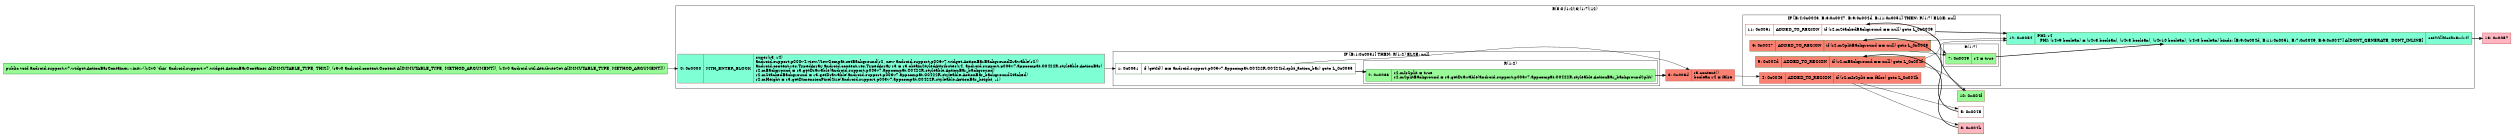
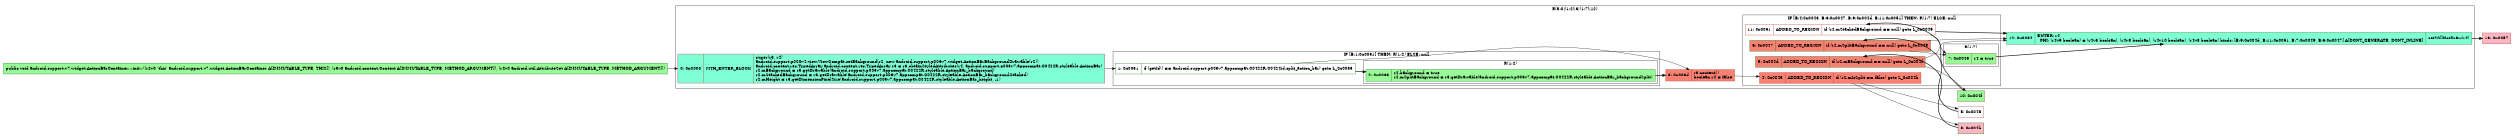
(2046, 36) -> (2049, 36)
(1413, 73) -> (1417, 73)
